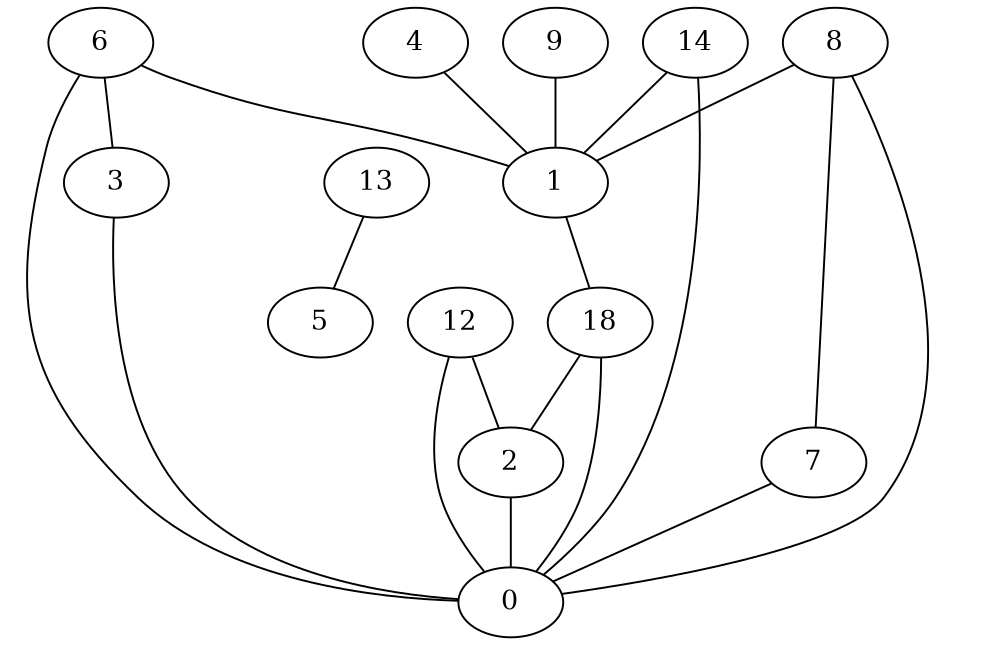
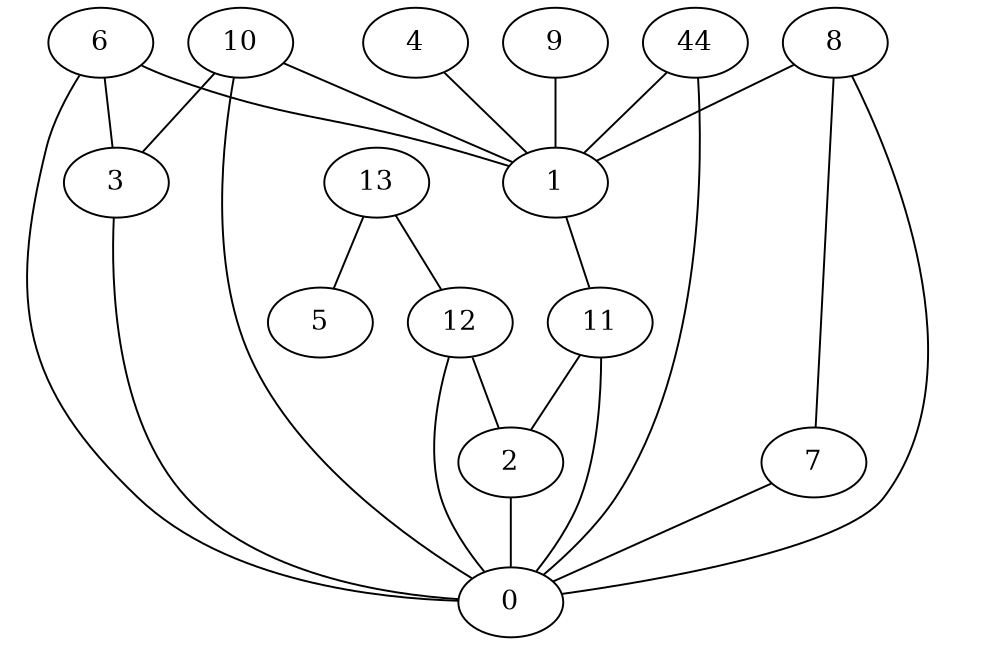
none -> (241, 43)
(695, 43) -> (695, 43)
none -> (418, 253)
(600, 323) -> (600, 323)
